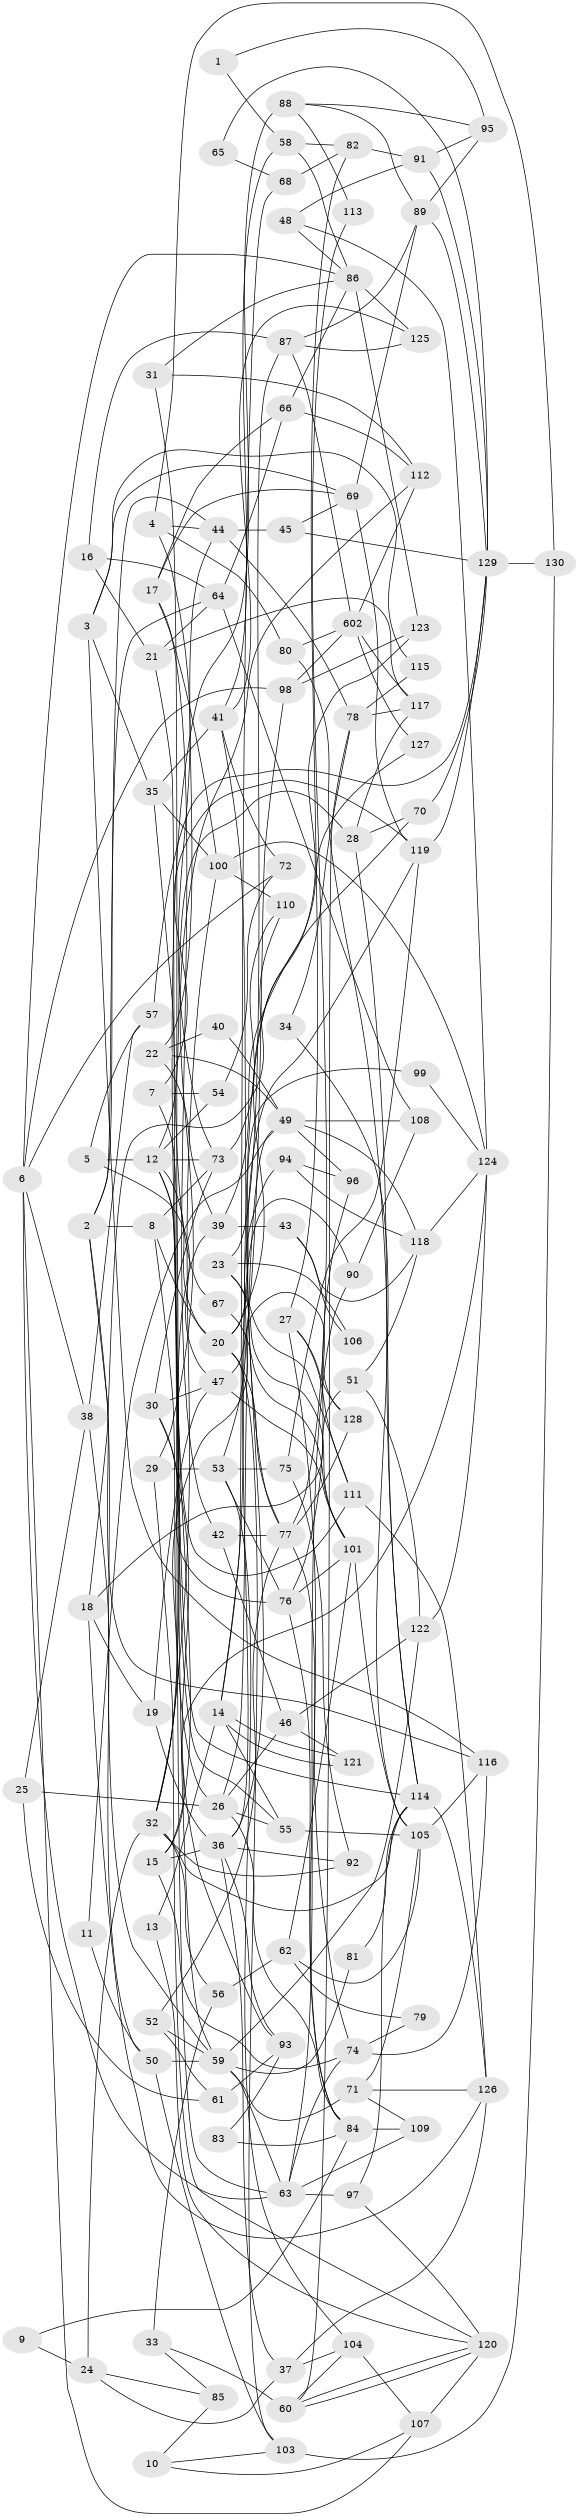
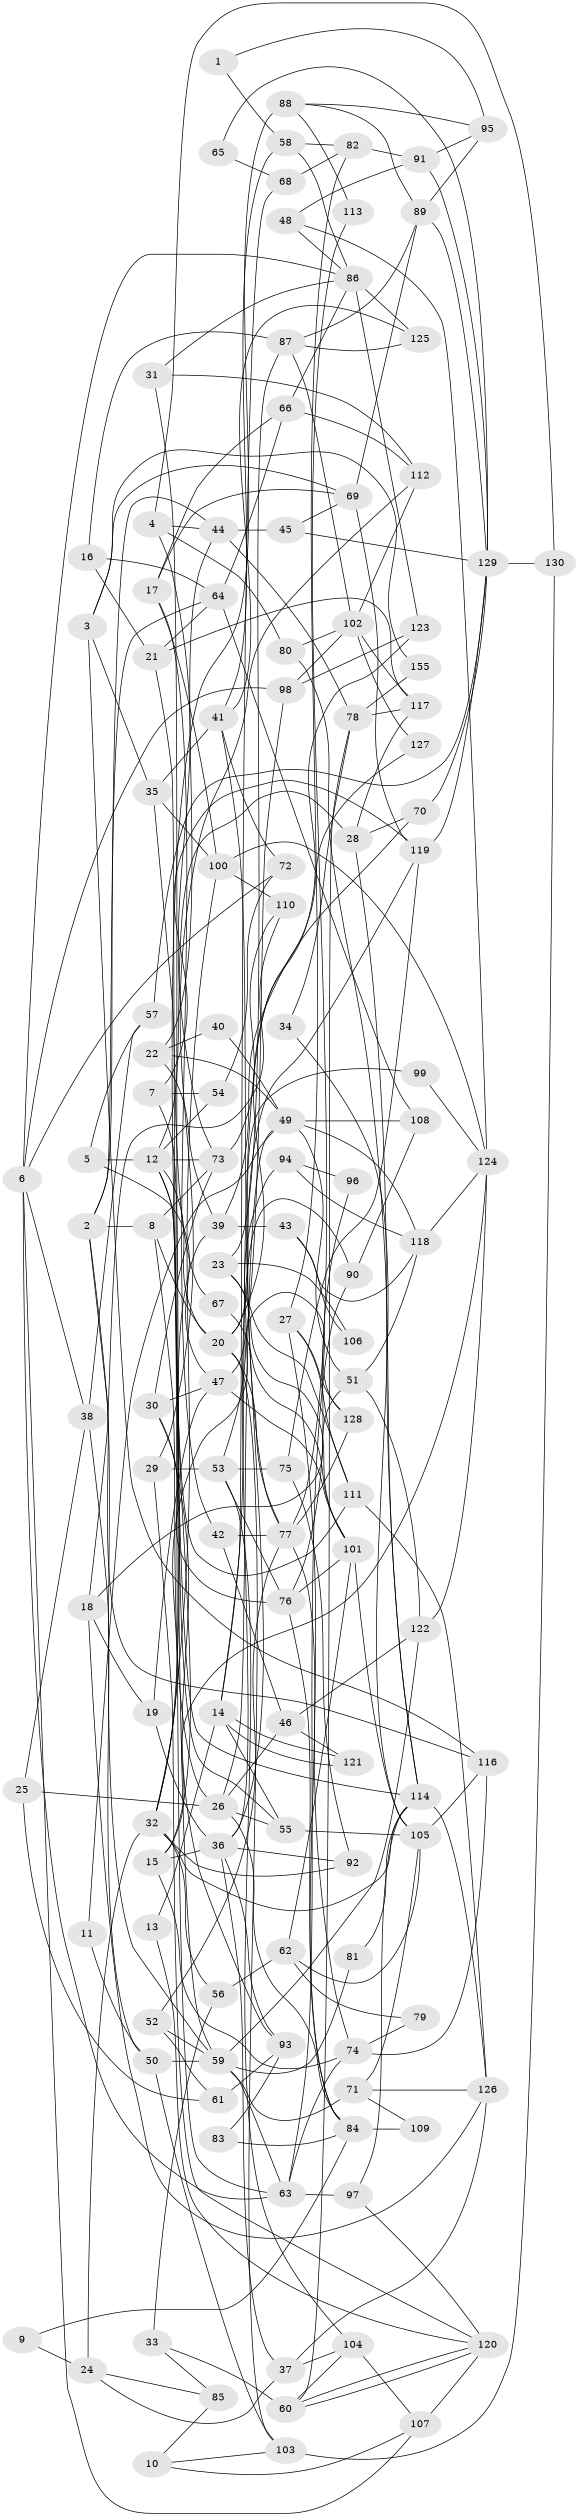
(353, 624) -> (353, 624)
(420, 667) -> (420, 667)
(320, 1151) -> (320, 1251)
(353, 2162) -> none
